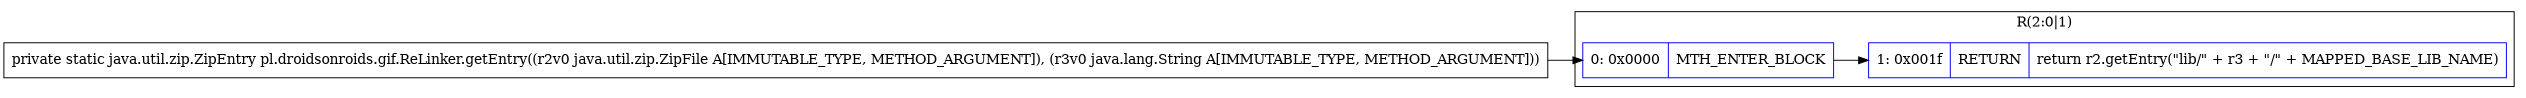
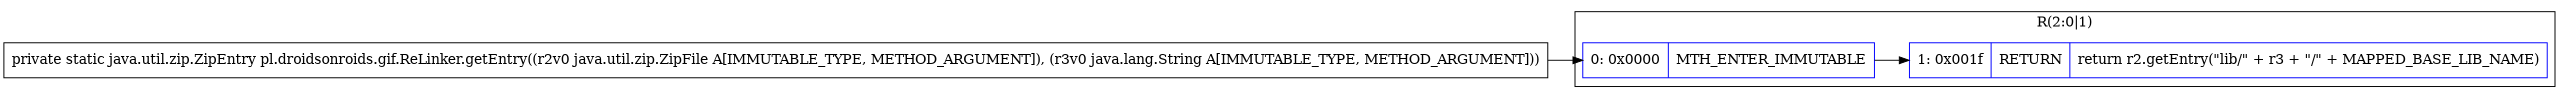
(1751, 60) -> (1771, 60)
